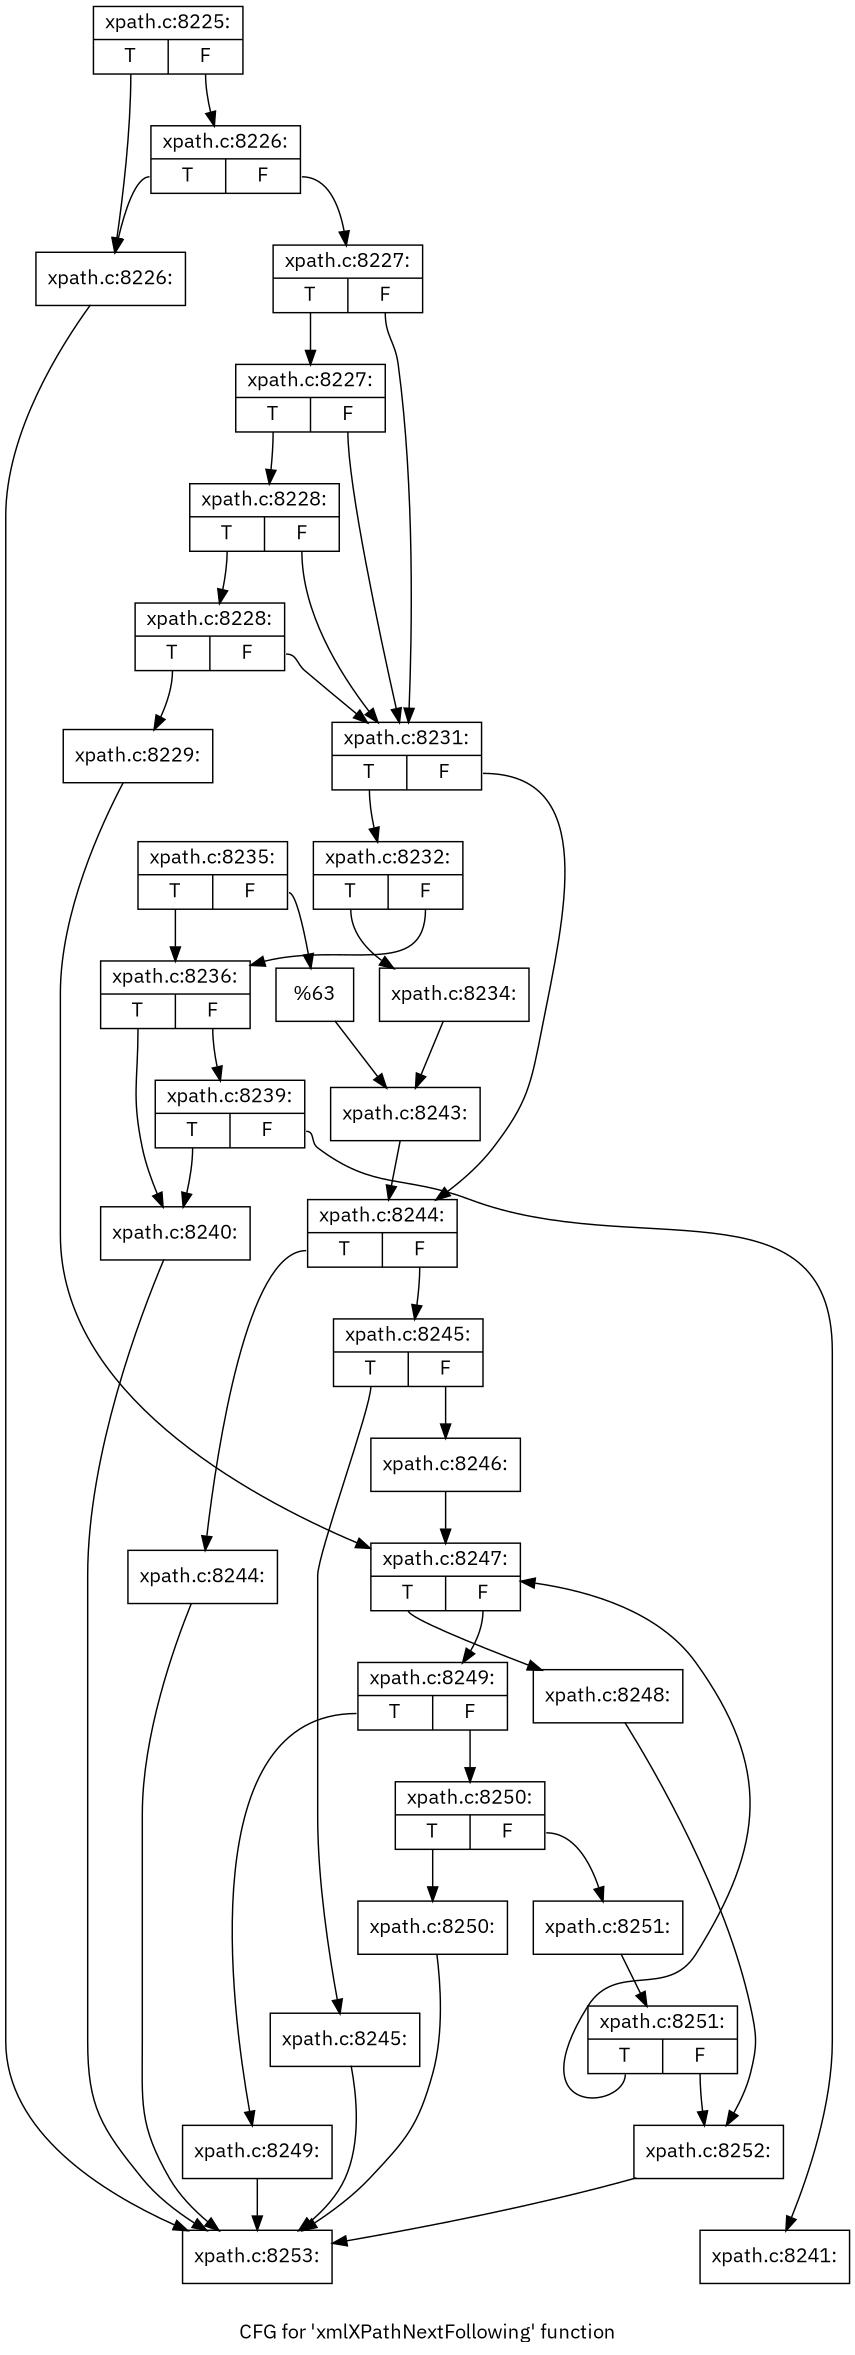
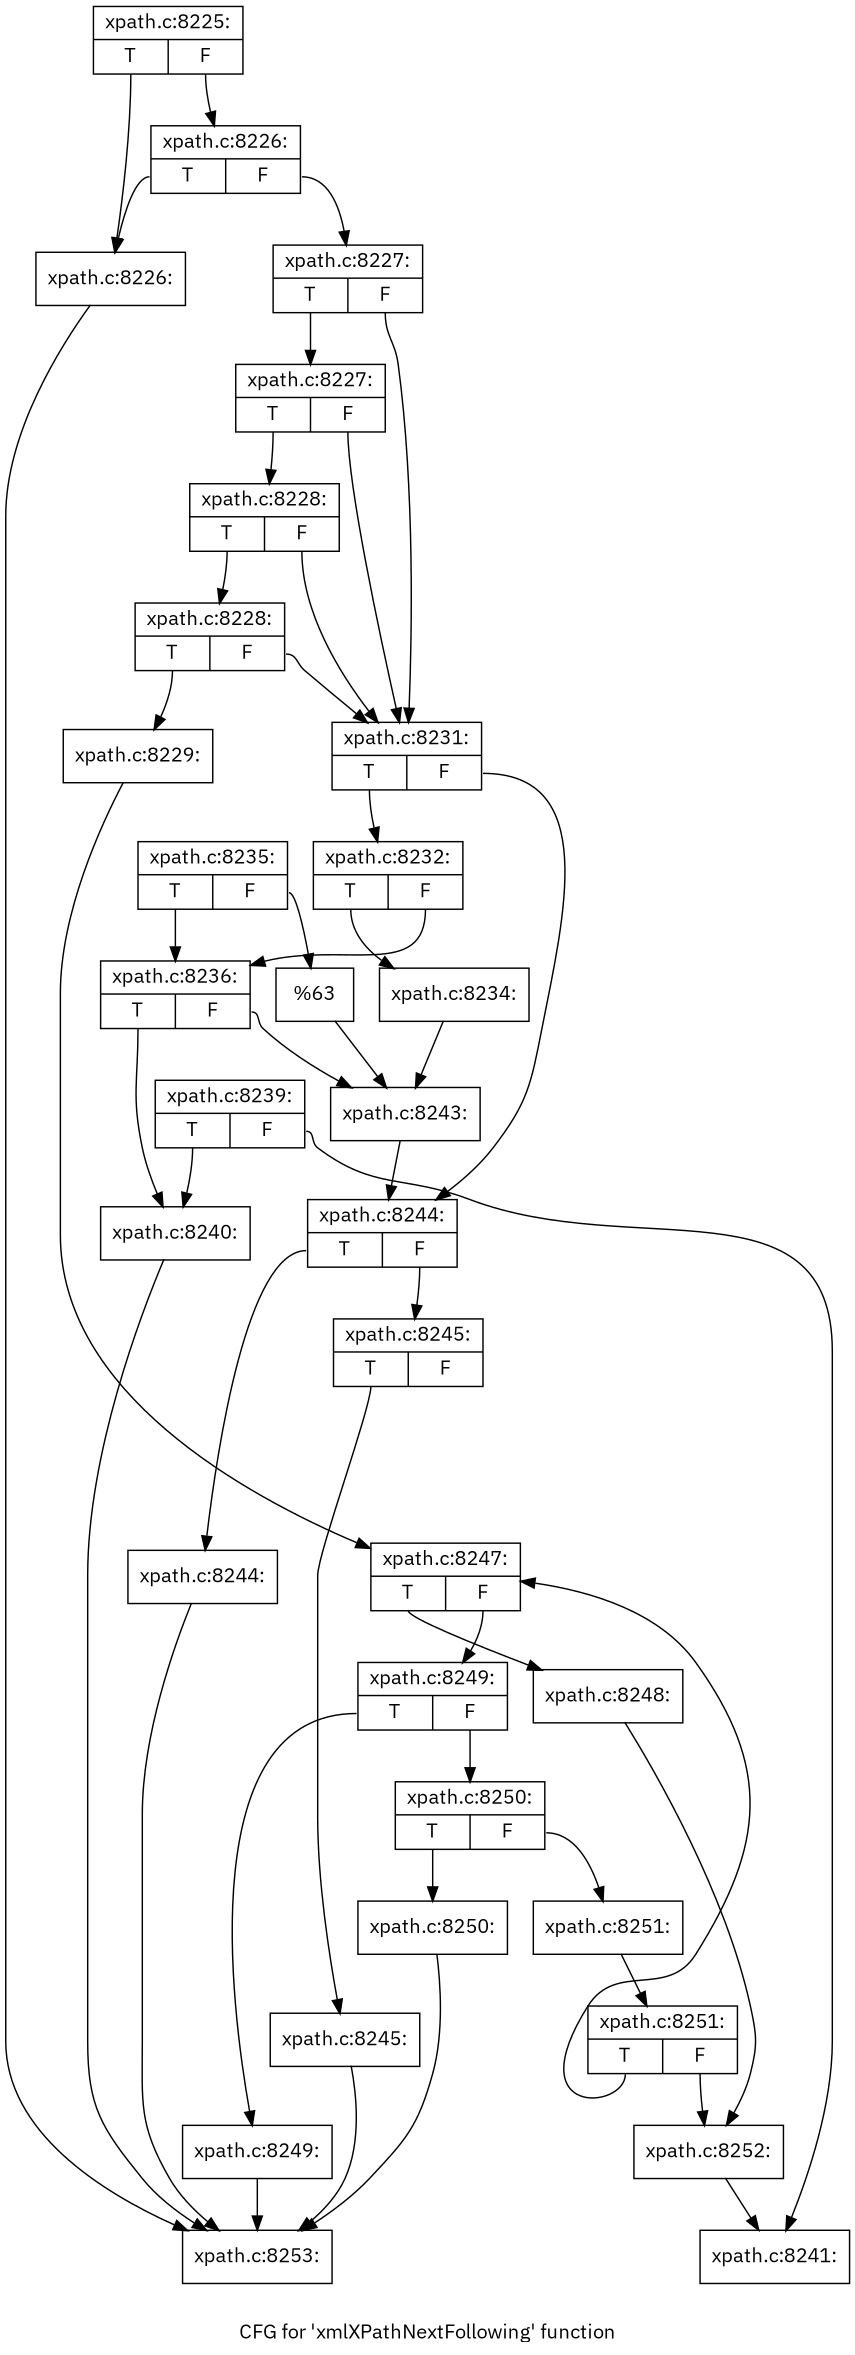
(214, 1048) -> (290, 1051)
(446, 1465) -> none
(492, 2213) -> (738, 2198)
